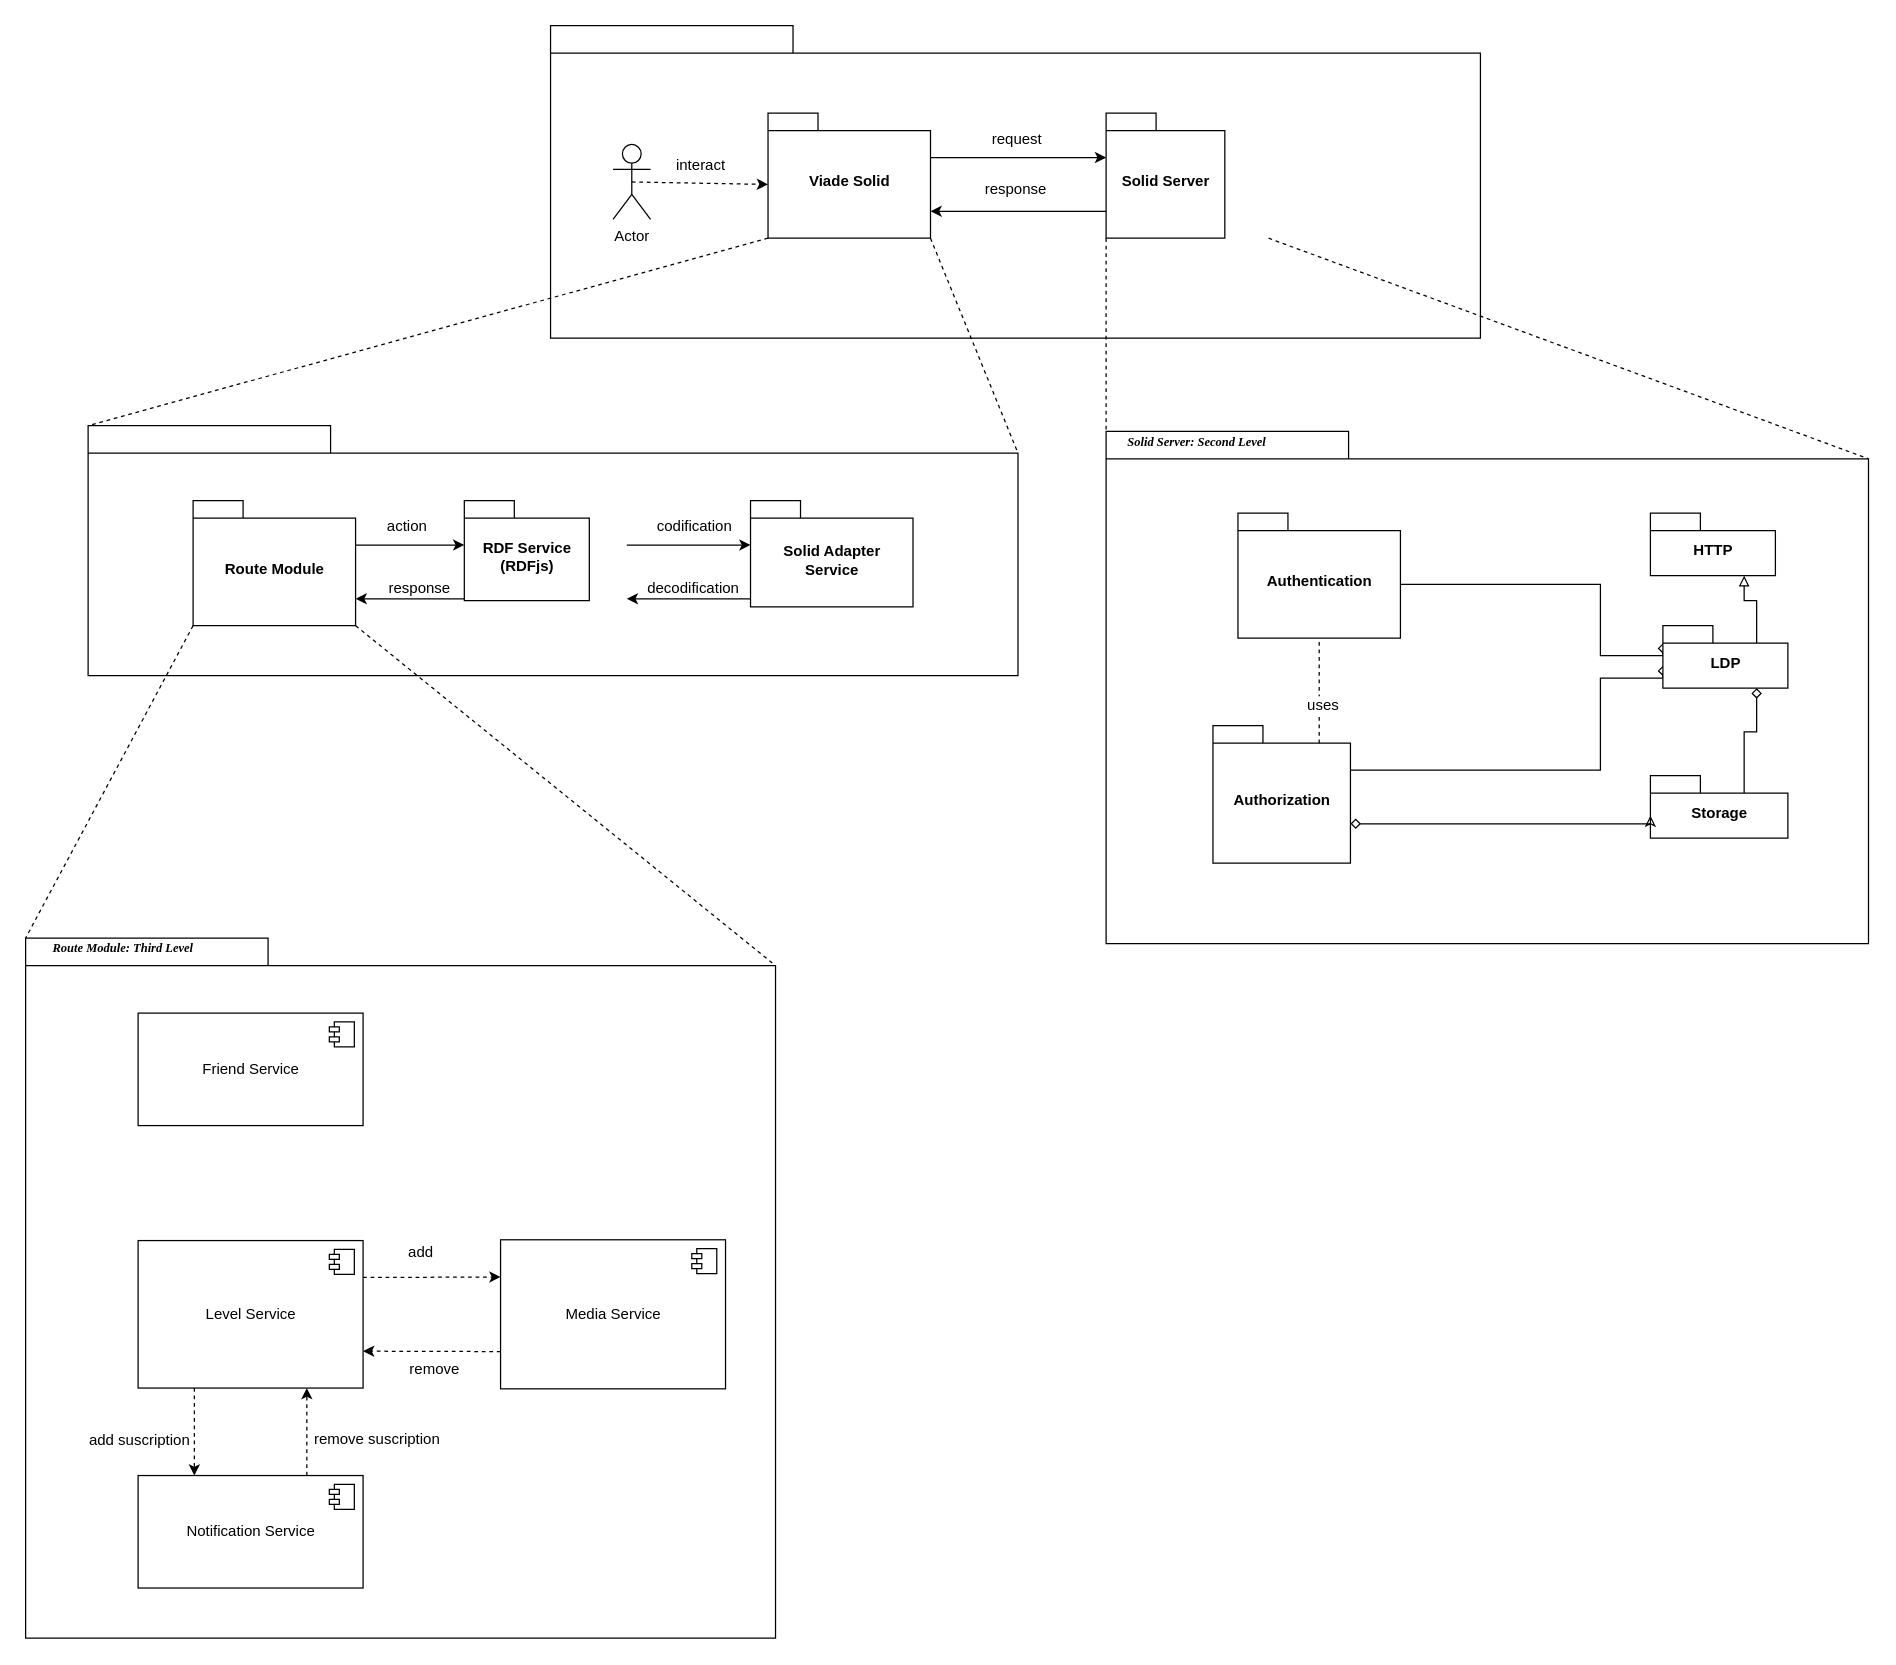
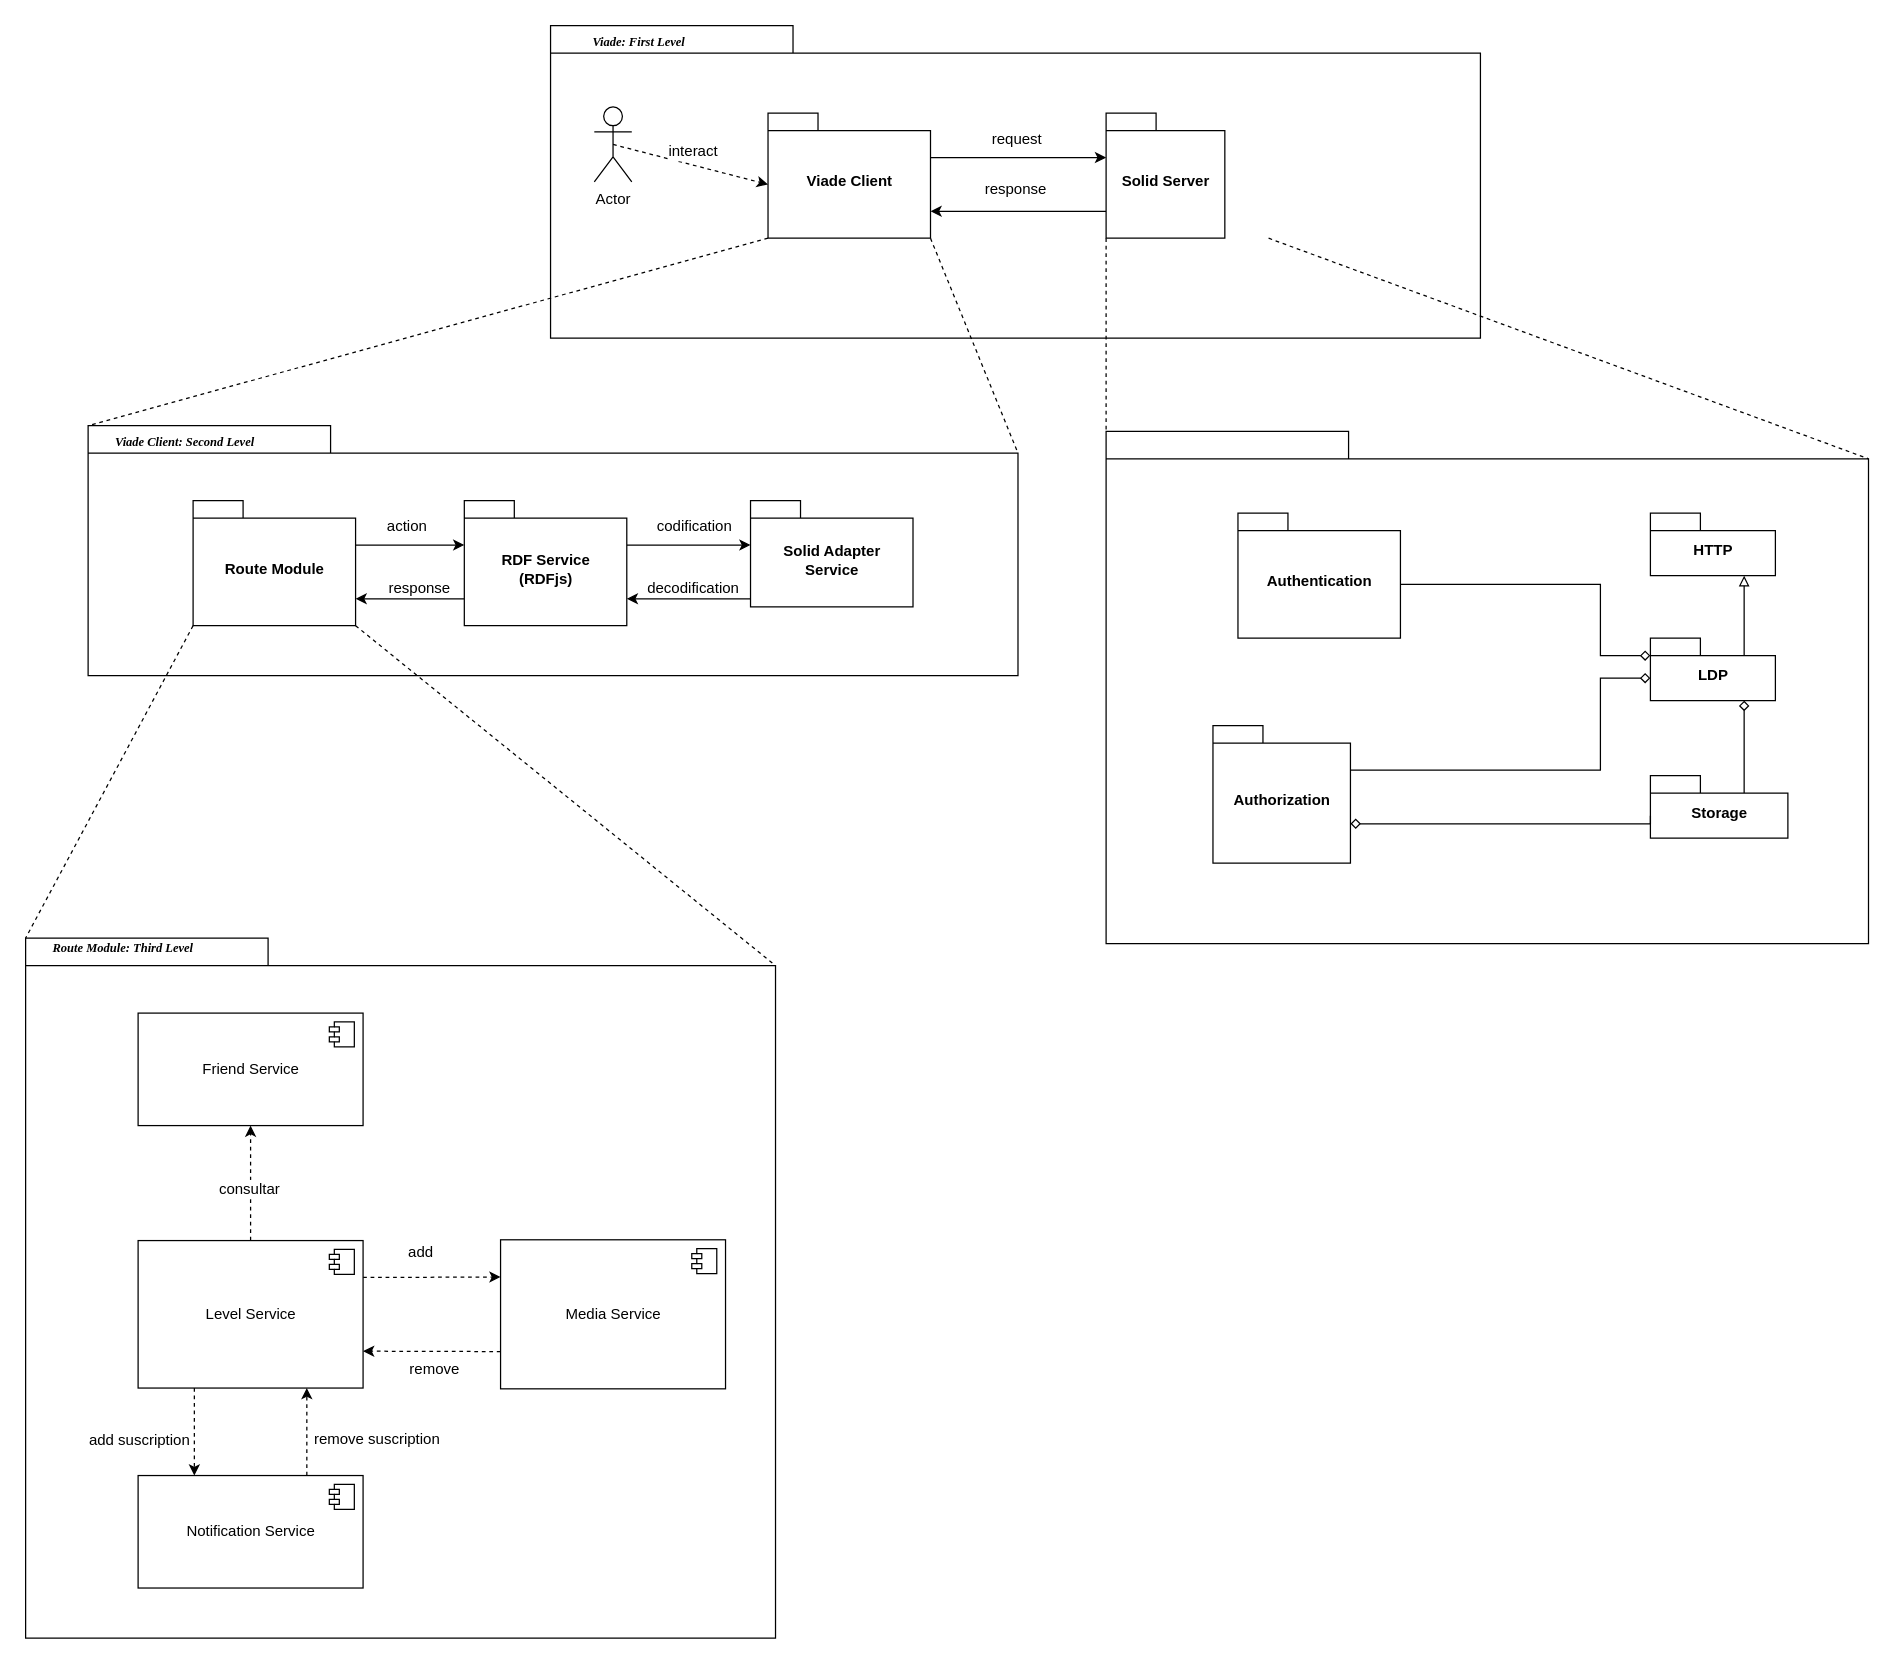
none -> (671, 44)
(632, 182) -> (613, 144)
(850, 182) -> (850, 182)
none -> (194, 444)
(1207, 444) -> none
(527, 551) -> (546, 563)
(1726, 657) -> (1713, 669)
(1319, 692) -> none
(1647, 824) -> (1651, 824)
none -> (251, 1188)
